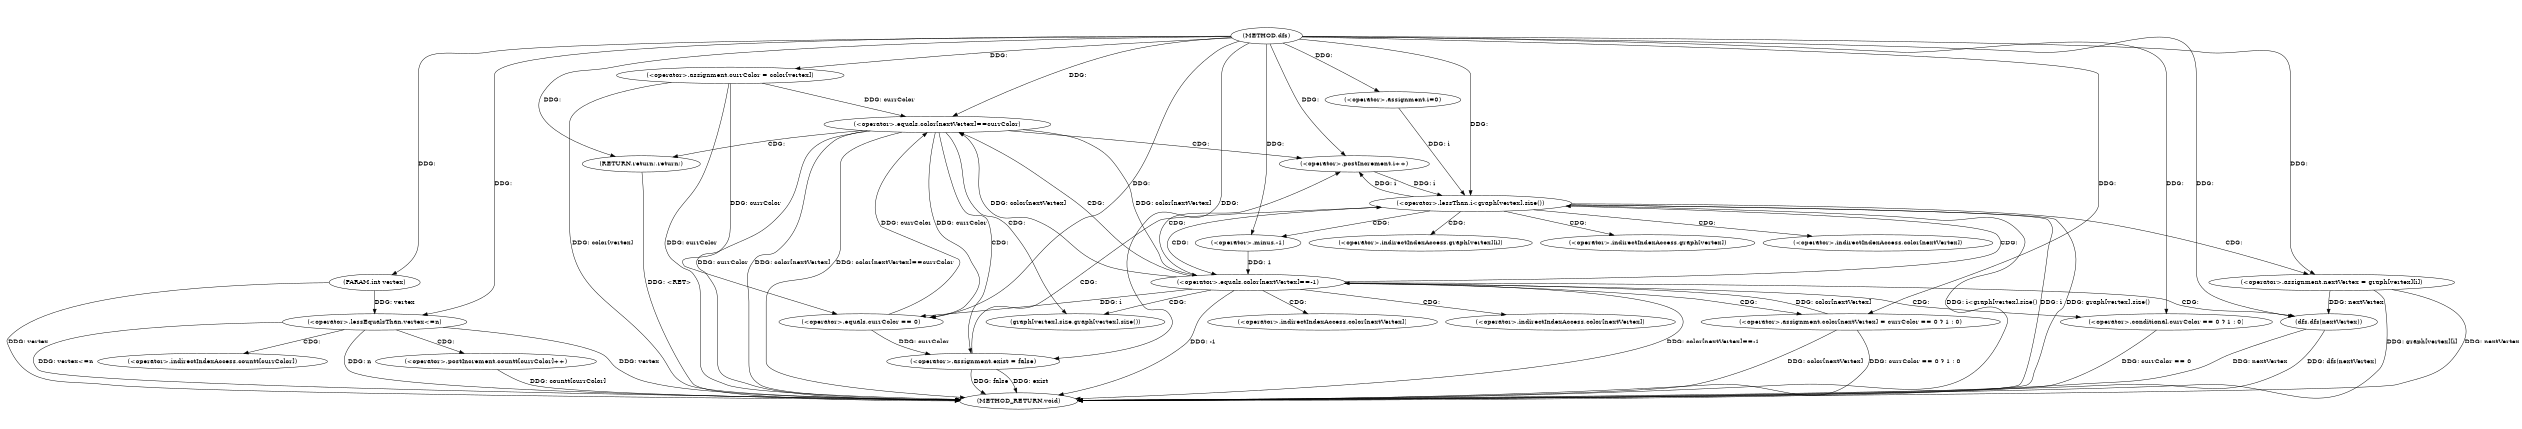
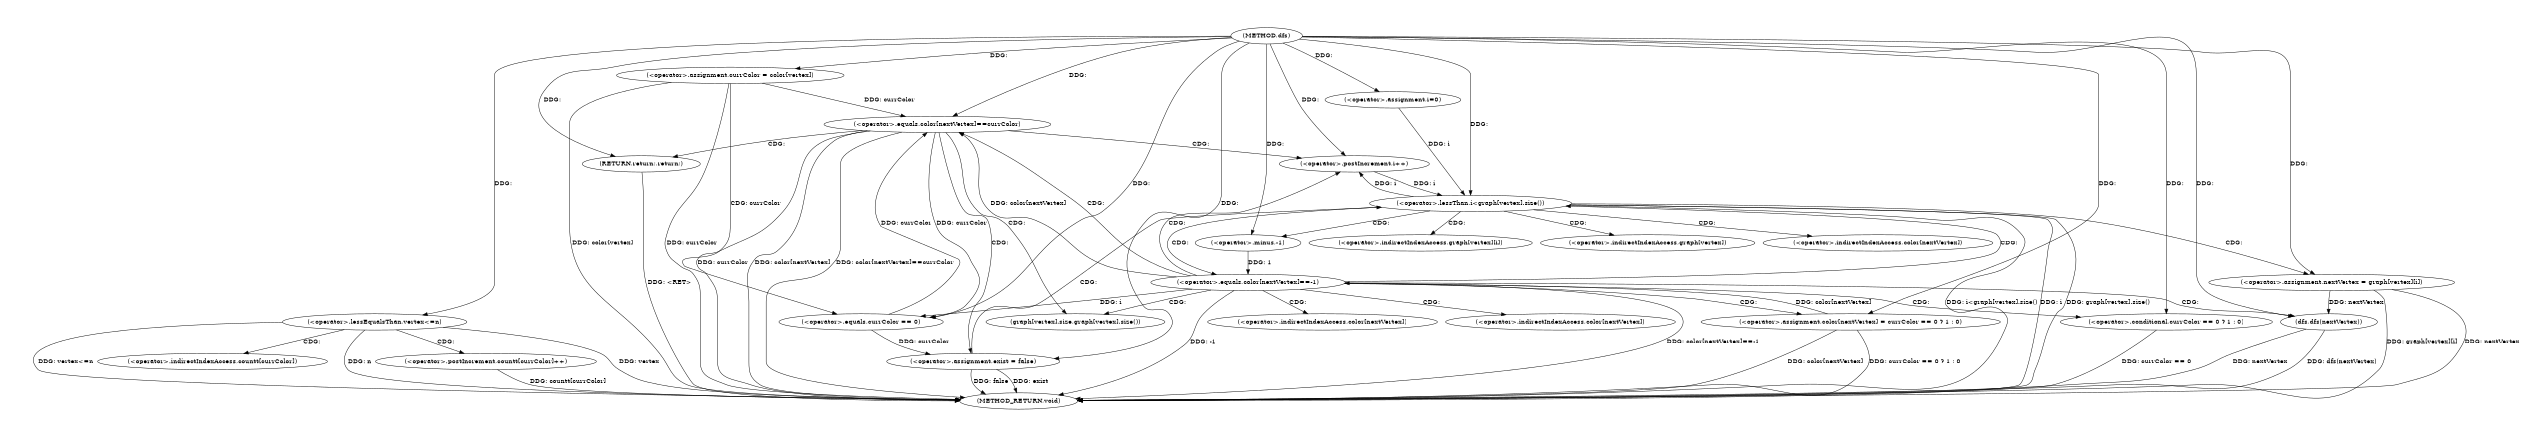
(1127, 181) -> none
(756, 203) -> (756, 203)
(375, 282) -> none
